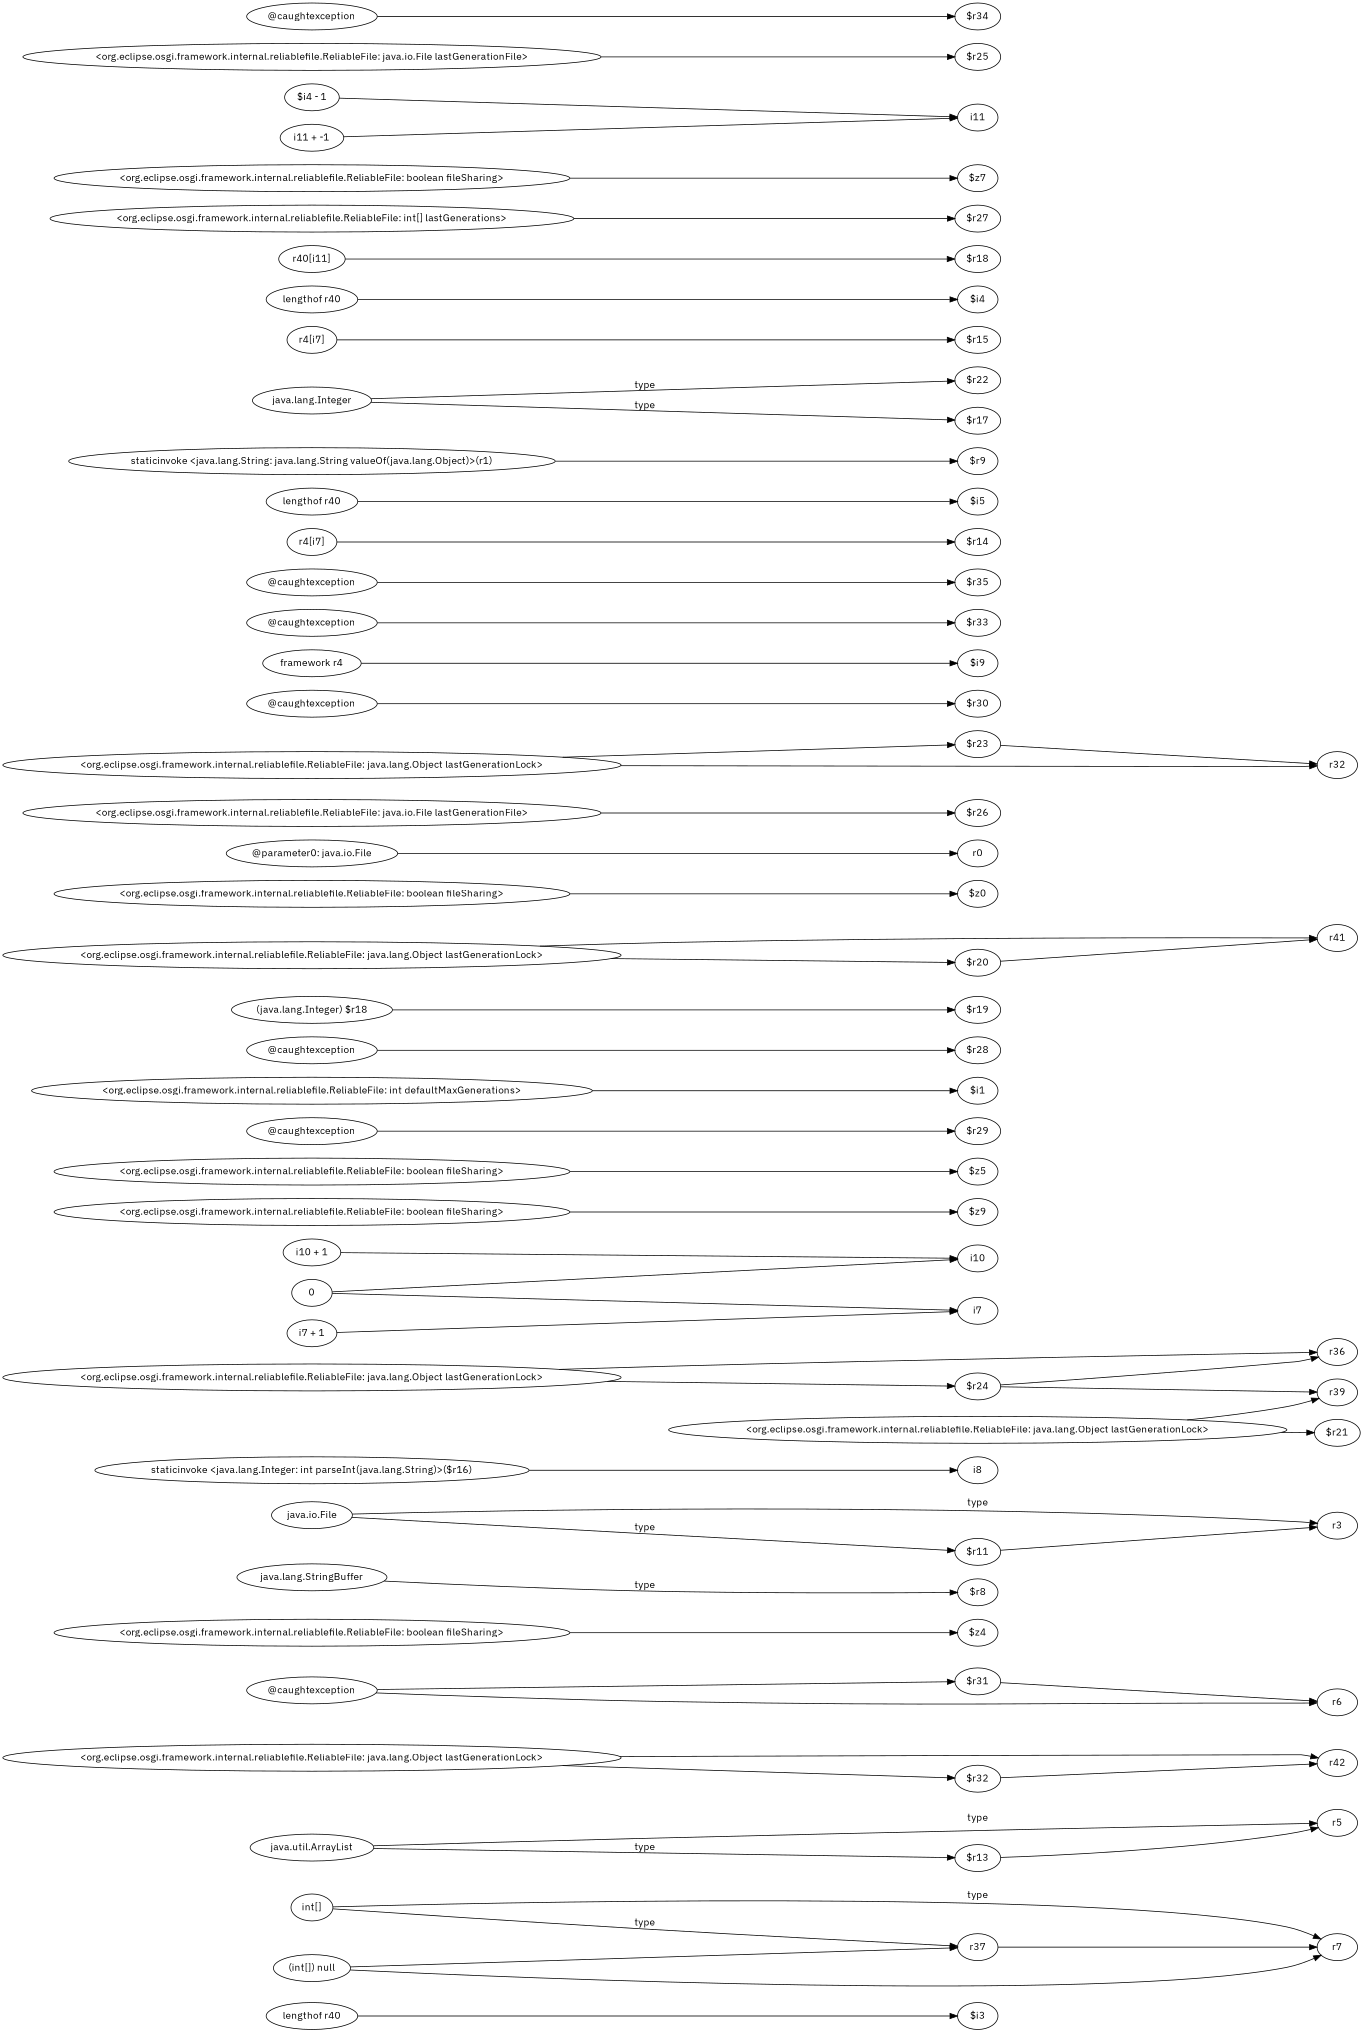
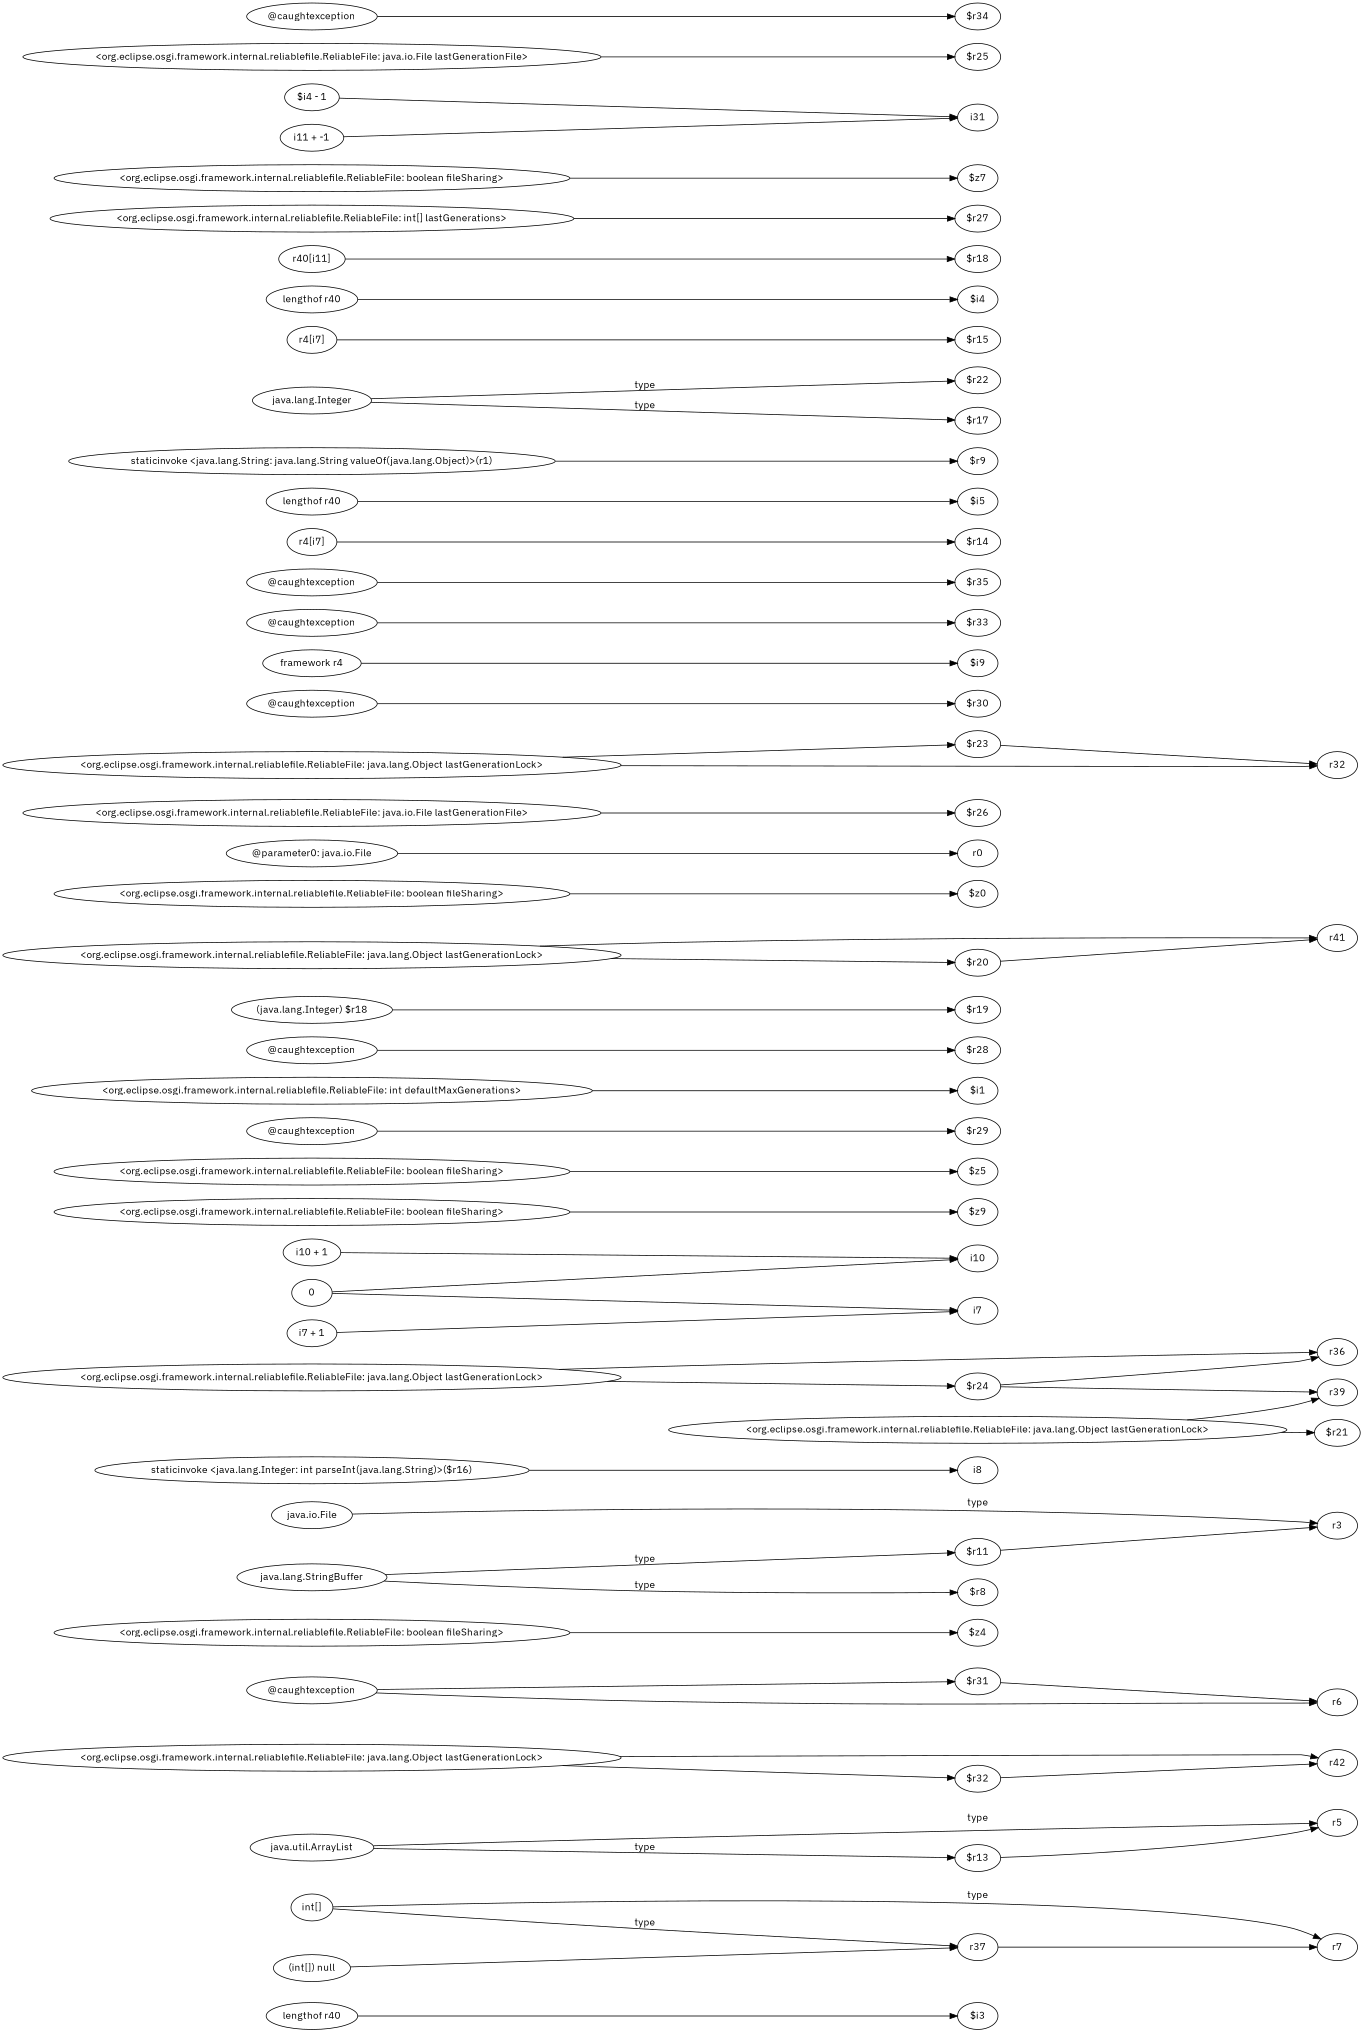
(978, 118) -> (978, 118)
(650, 1534) -> (666, 1564)
(833, 1985) -> none
